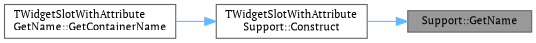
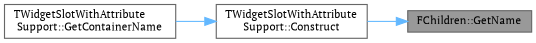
(90, 21) -> (90, 21)
(470, 21) -> (470, 21)
